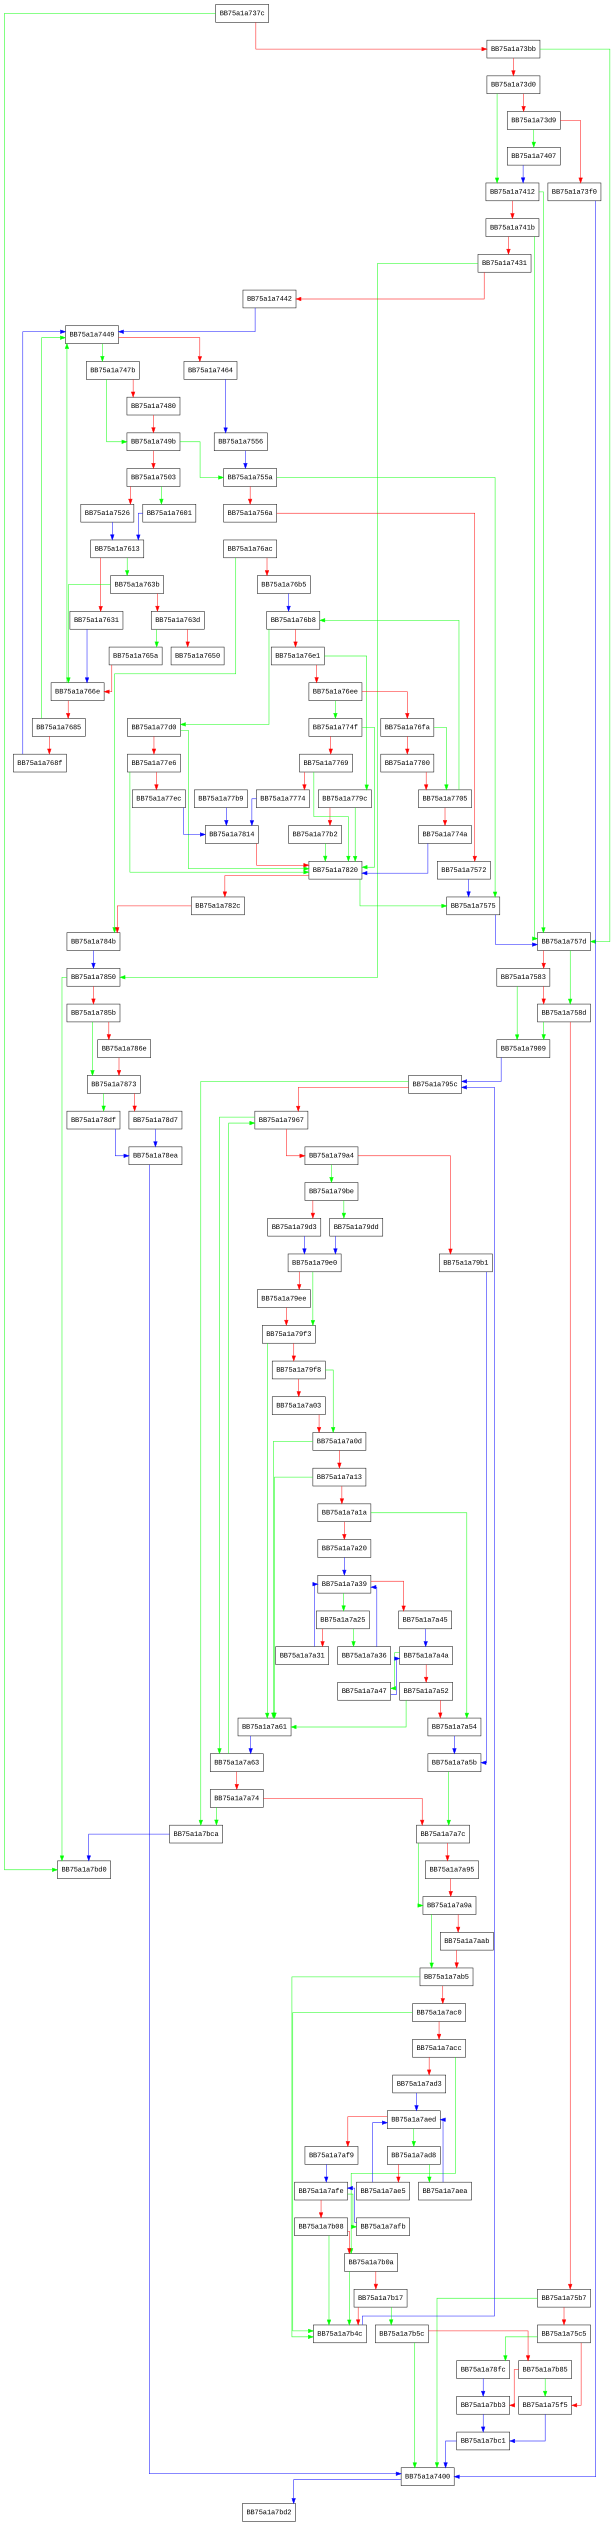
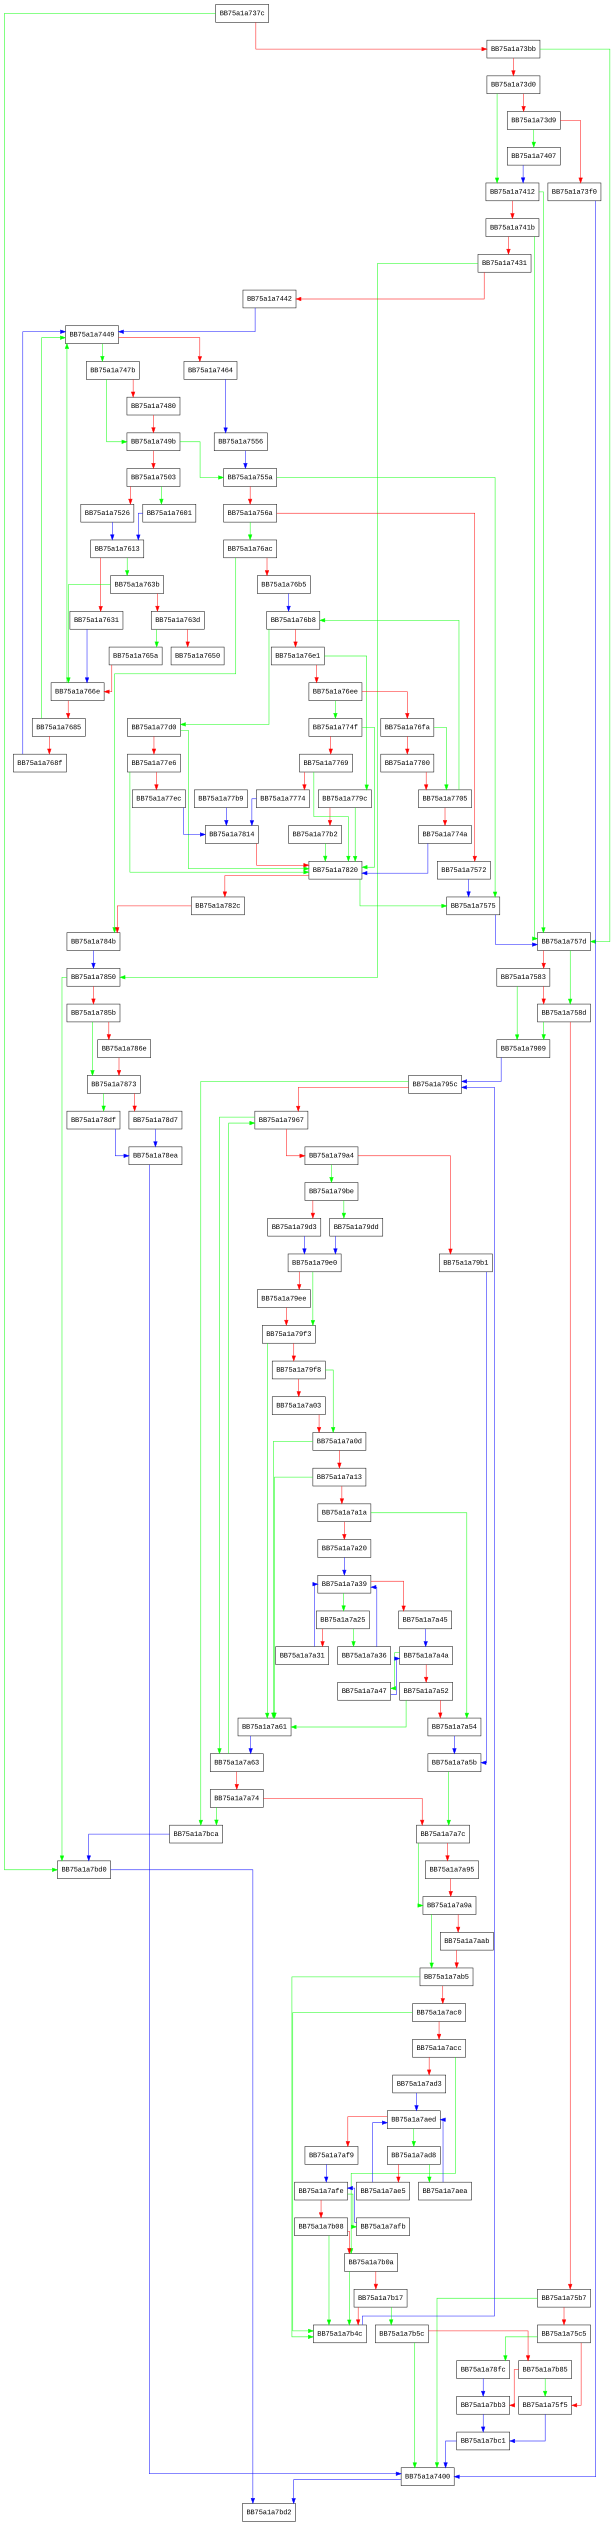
none -> (250, 529)
none -> (253, 2113)
